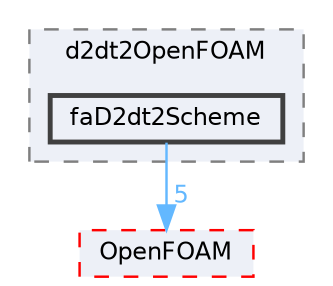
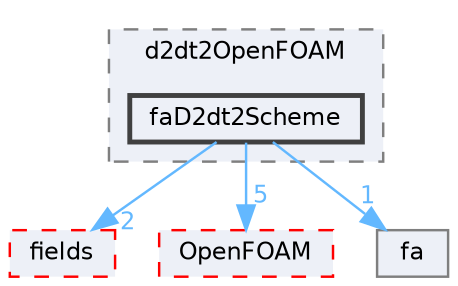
none -> (62, 253)
none -> (413, 253)
